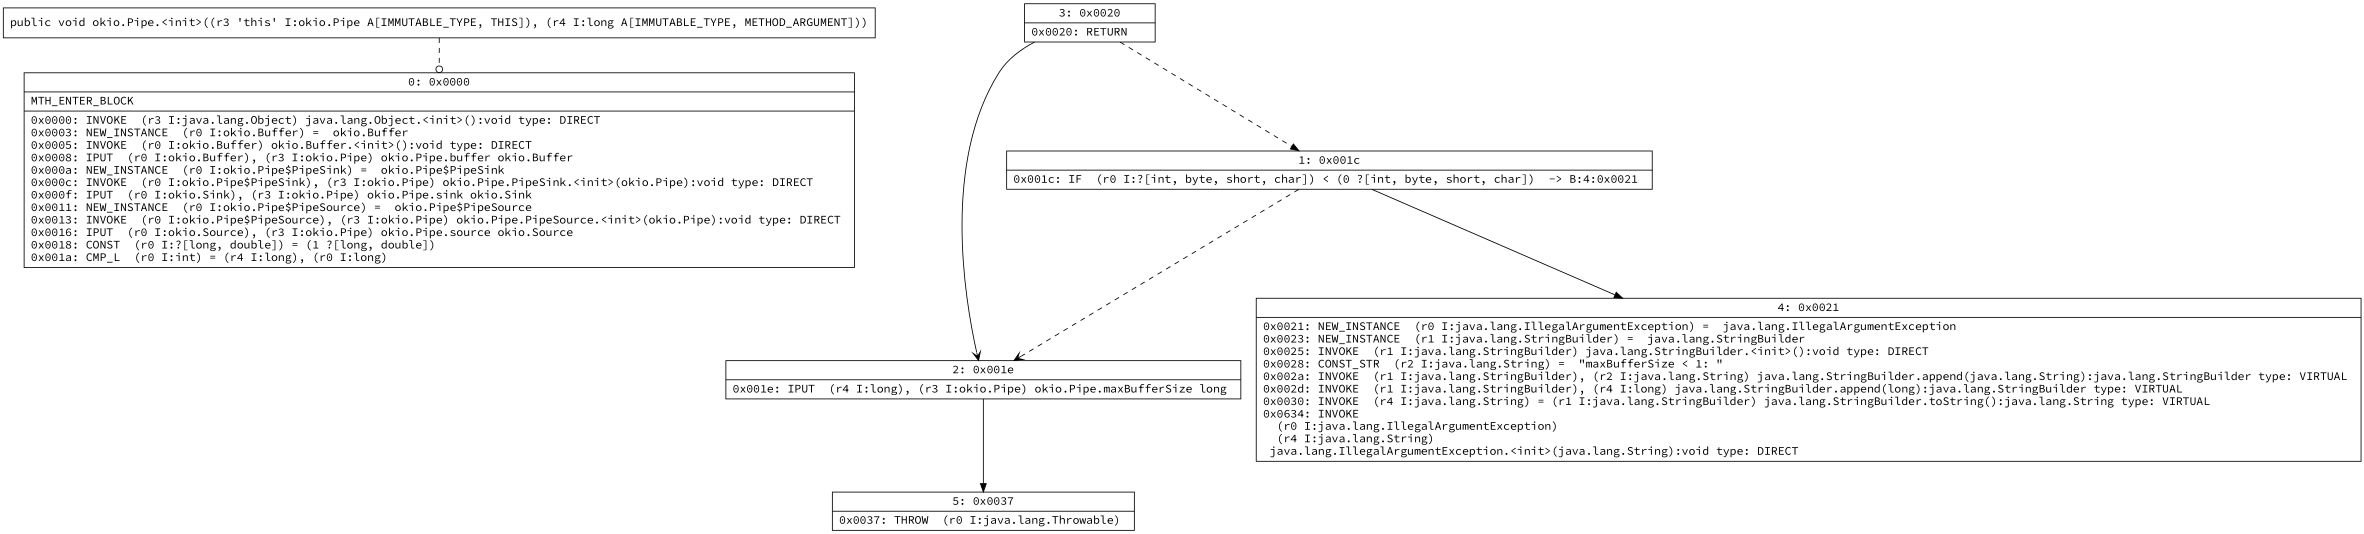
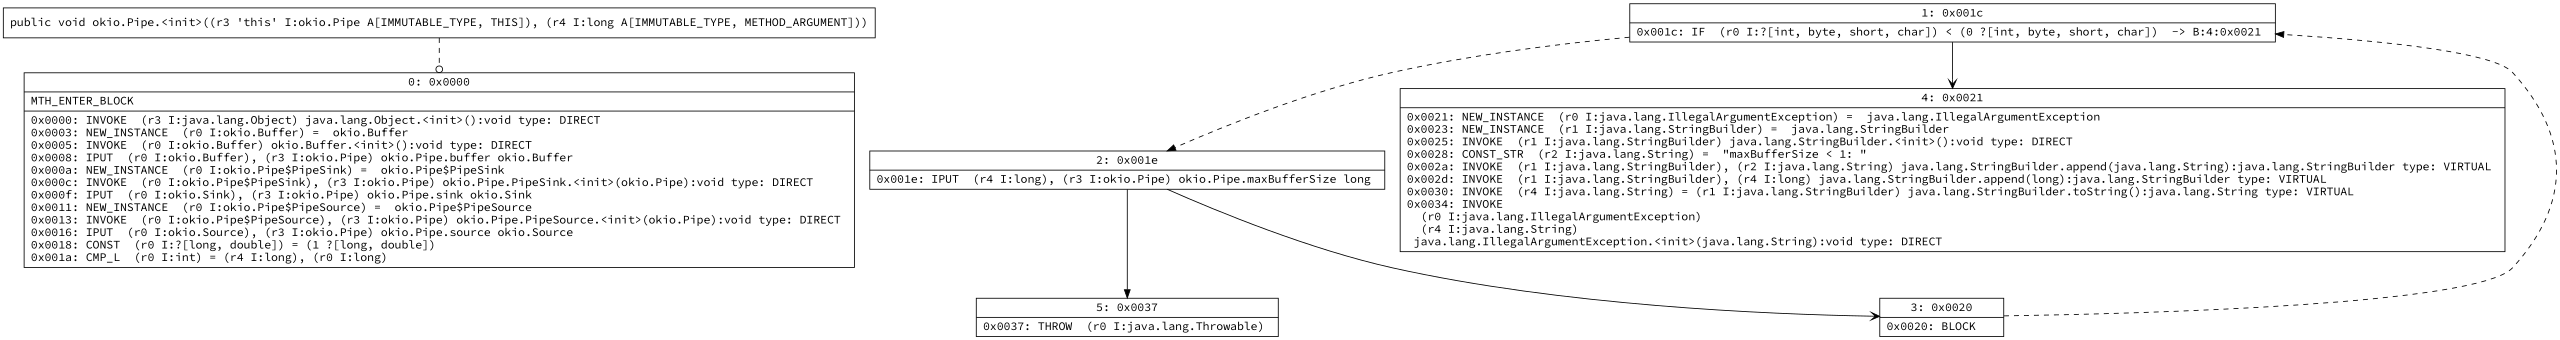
(1090, 32) -> (1942, 327)
(964, 186) -> (1512, 289)
(1493, 242) -> (1953, 61)
(1160, 273) -> (1397, 71)
(1318, 414) -> (1462, 204)
